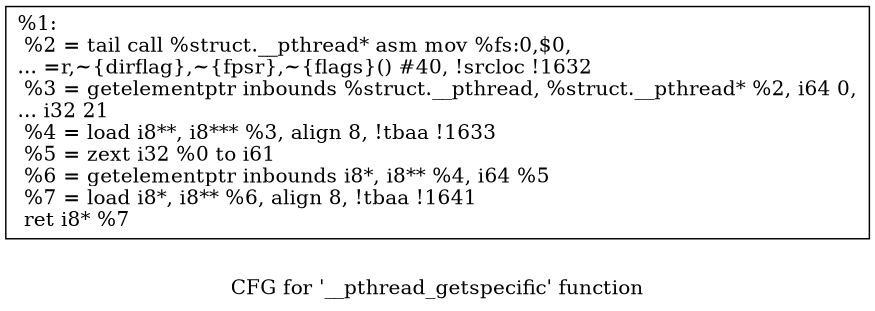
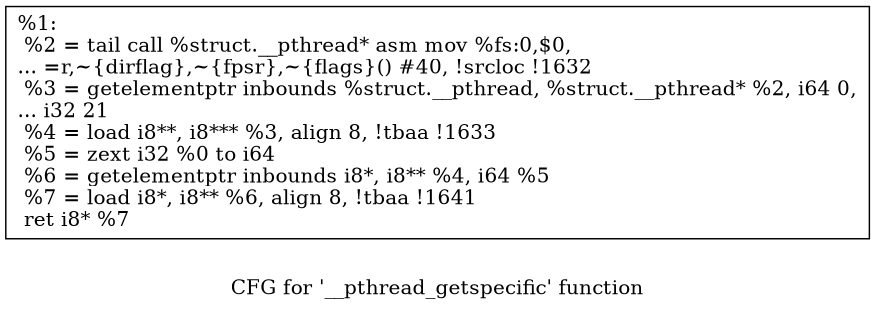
(147, 155) -> (147, 155)
